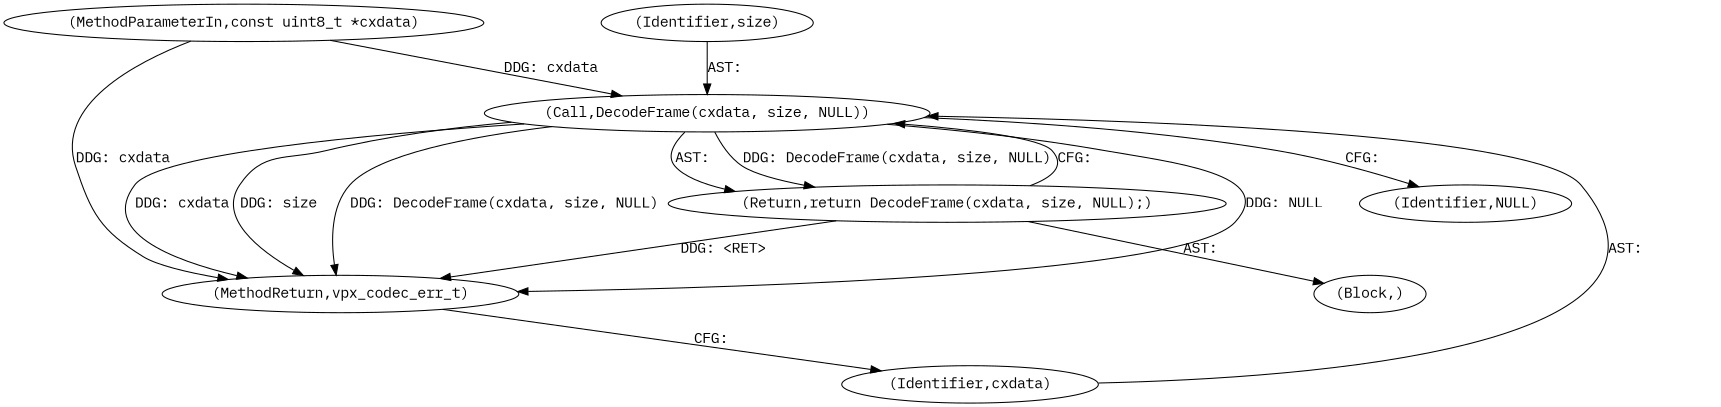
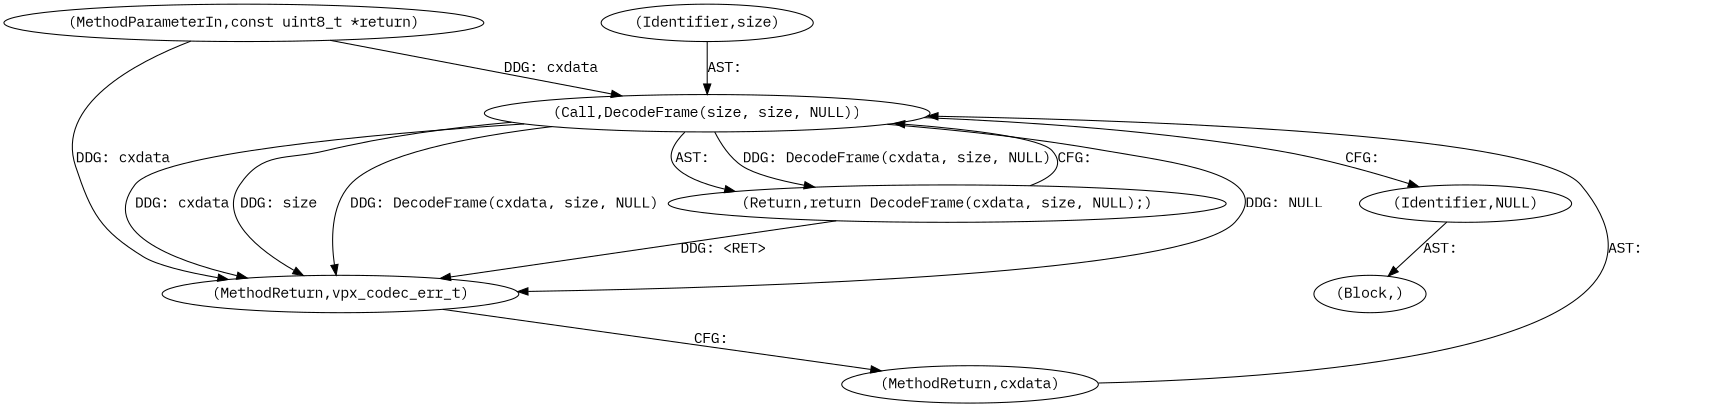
(244, 23) -> (244, 23)
(707, 113) -> (707, 113)
(1178, 253) -> (1421, 245)
(970, 384) -> (970, 384)
